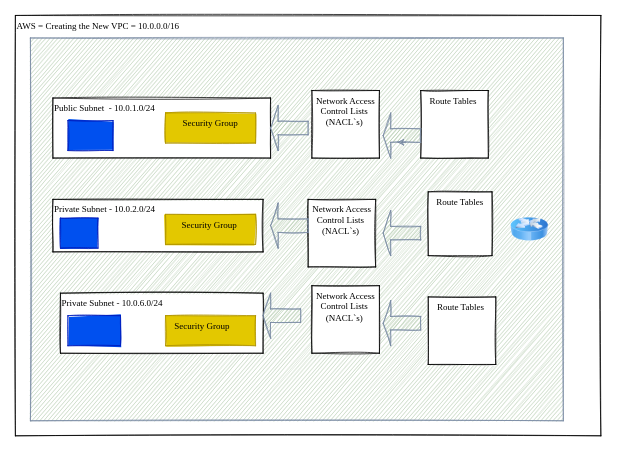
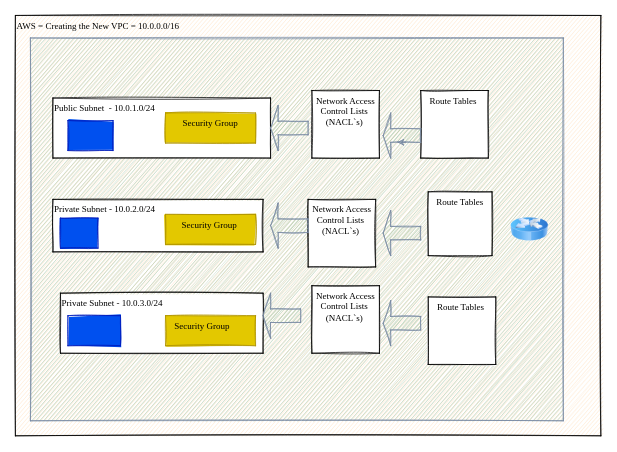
(105, 26) -> (105, 26)
(124, 304) -> (124, 304)
